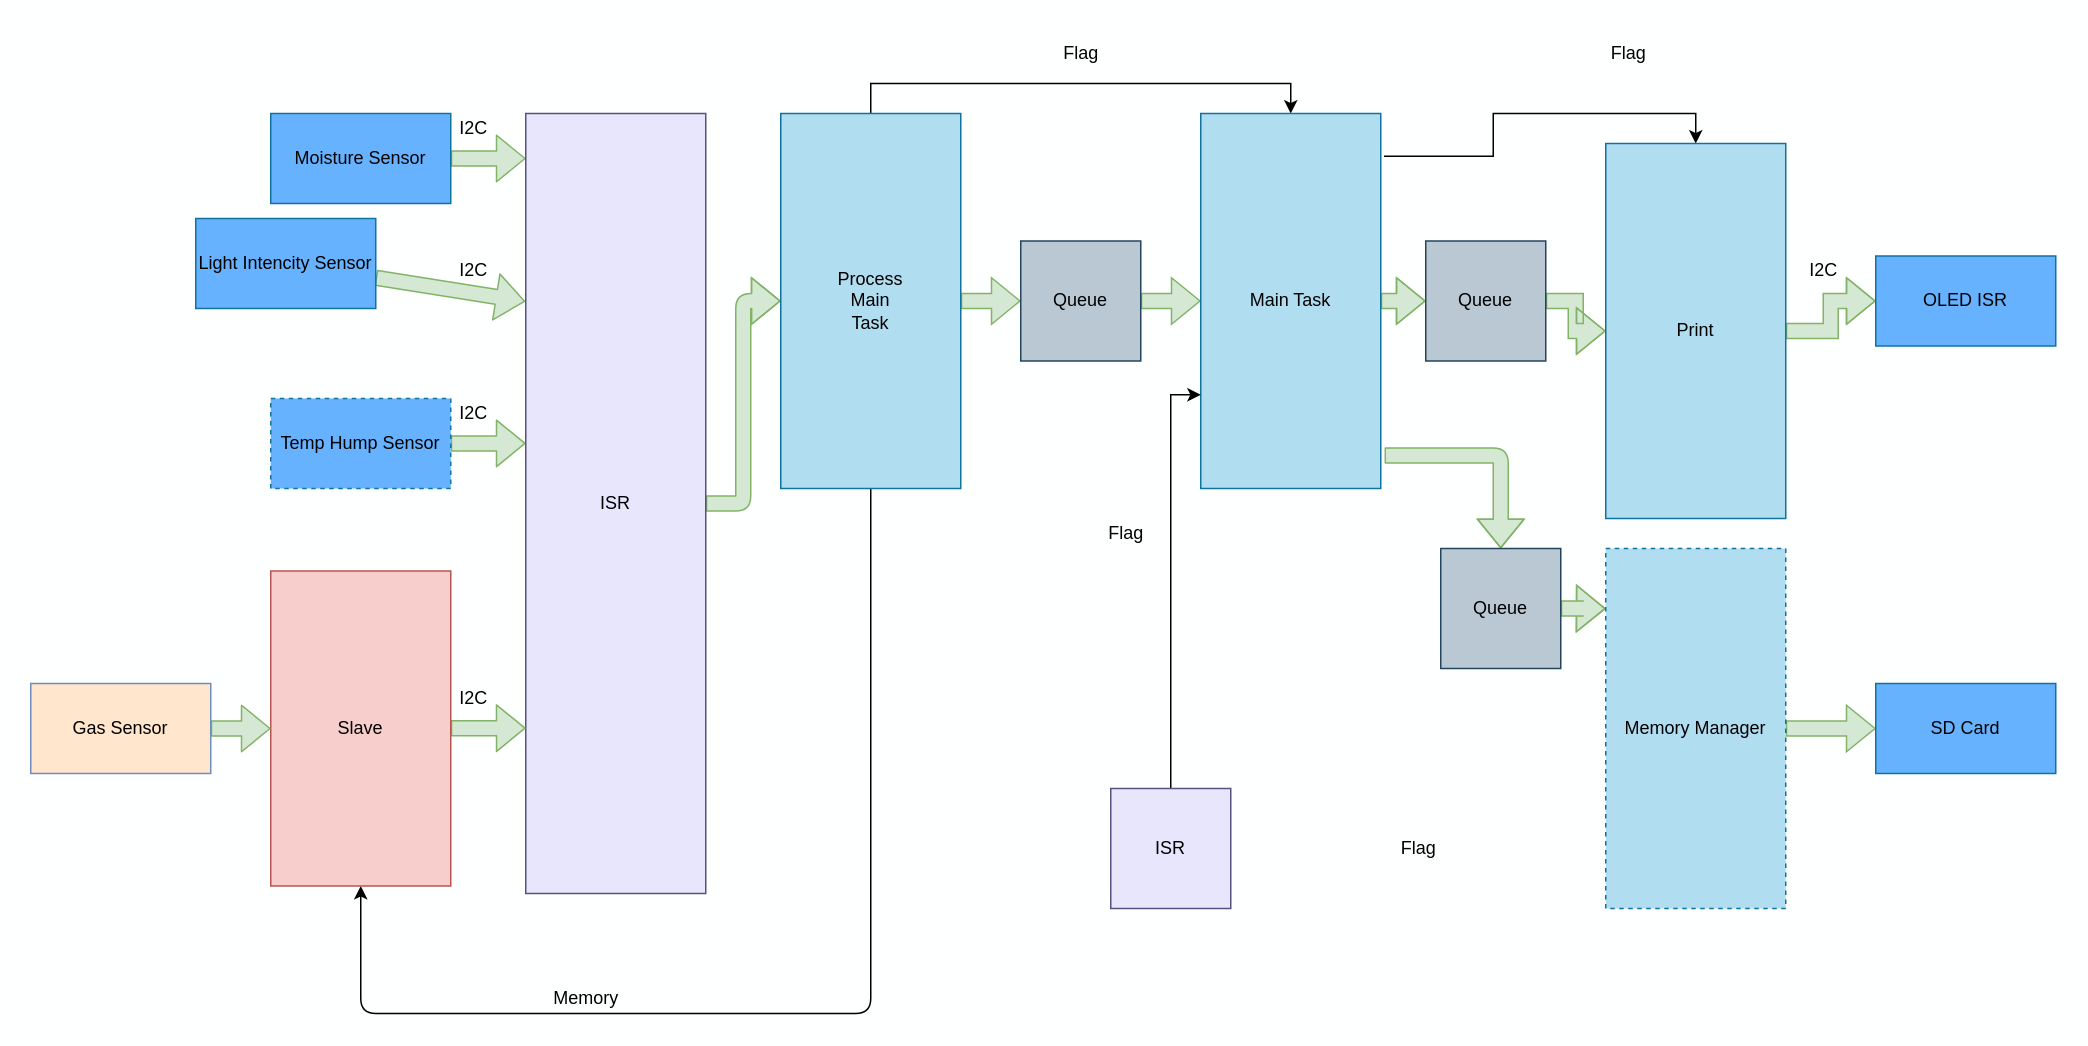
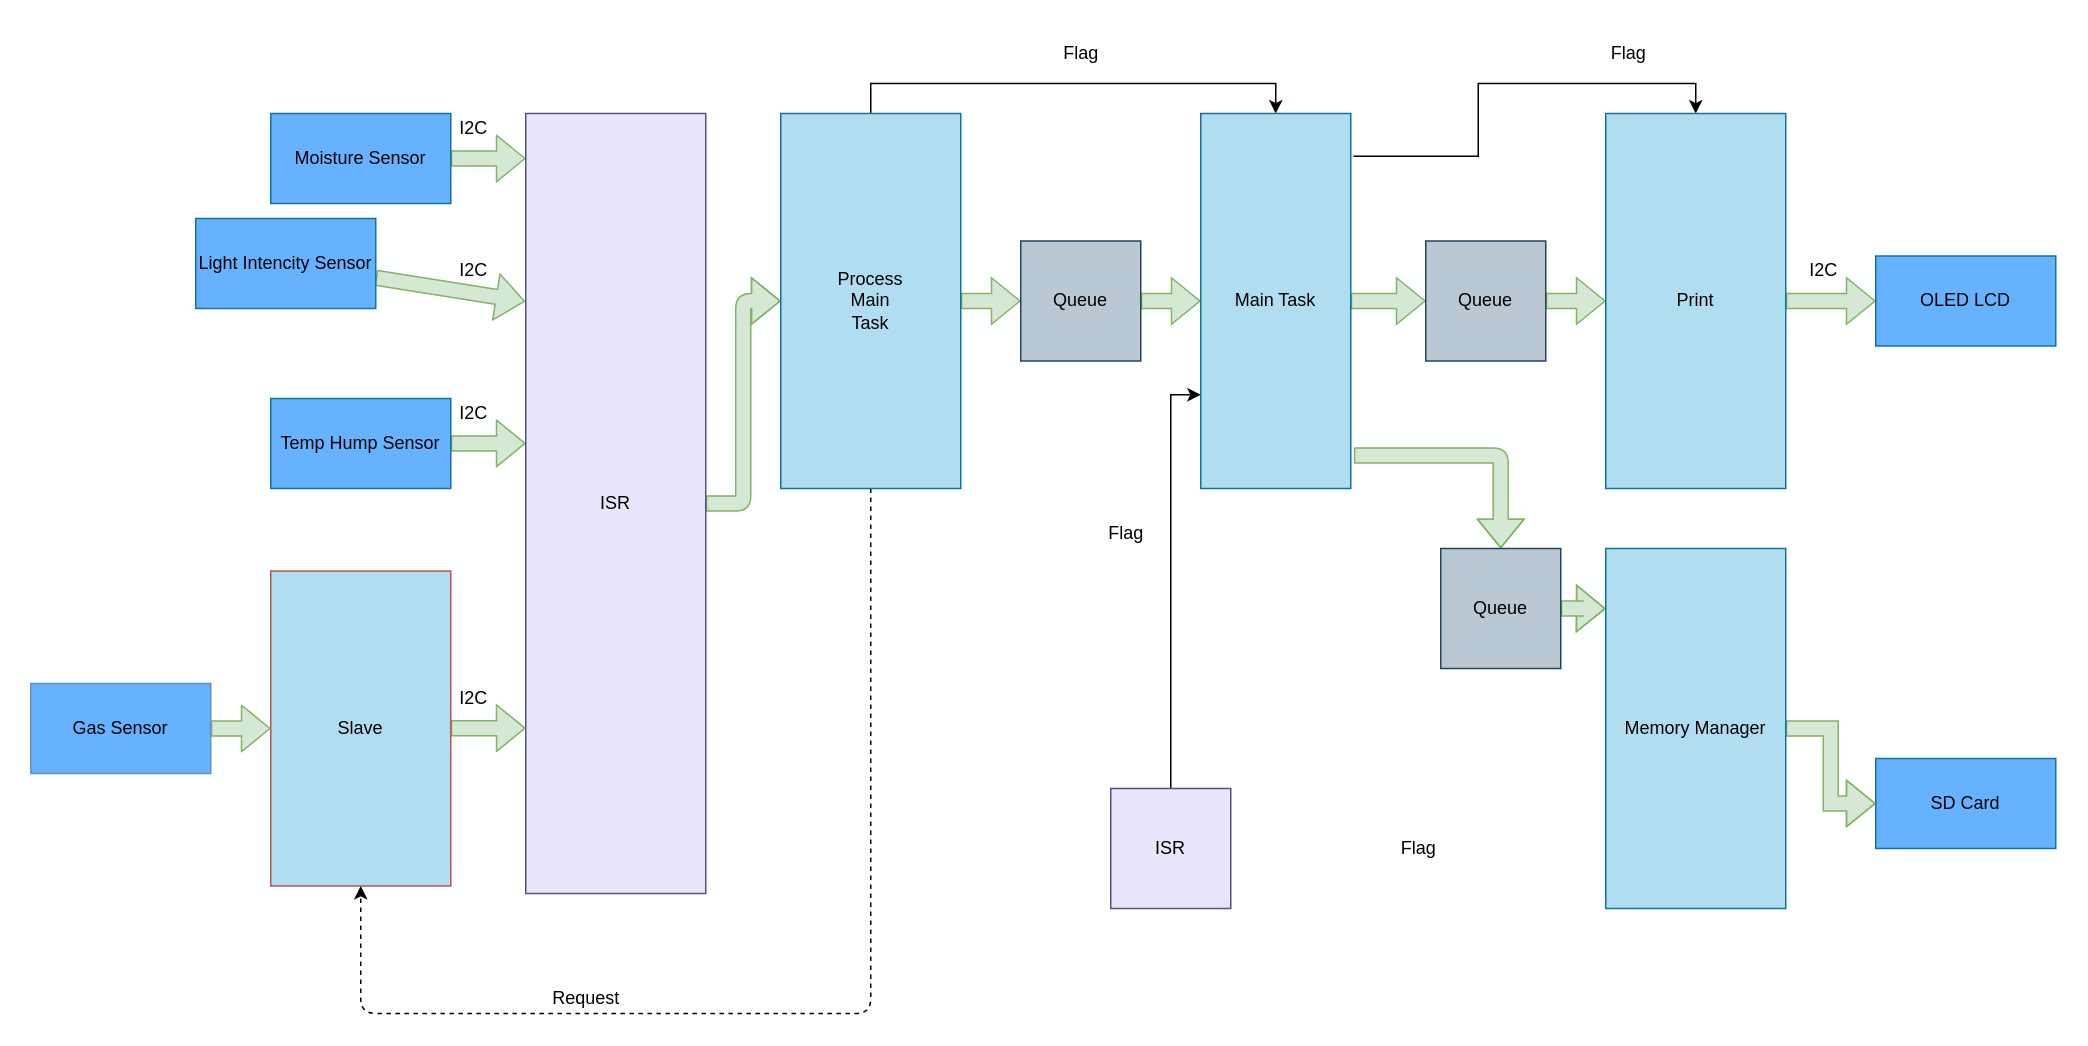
(1291, 301) -> (1276, 301)
(1966, 301) -> (1966, 301)
(1696, 331) -> (1696, 301)
(361, 443) -> (361, 443)
(121, 728) -> (121, 728)
(361, 728) -> (361, 728)
(1696, 728) -> (1696, 728)
(1966, 728) -> (1966, 803)
(587, 998) -> (587, 998)
(819, 1013) -> (819, 1013)
